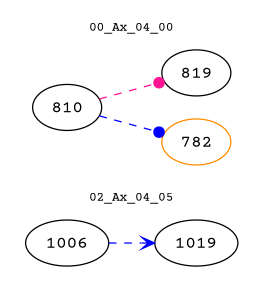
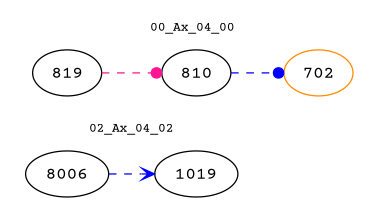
(127, 92) -> (126, 73)
(196, 142) -> (318, 73)
(132, 198) -> (132, 129)
(67, 243) -> (67, 174)
